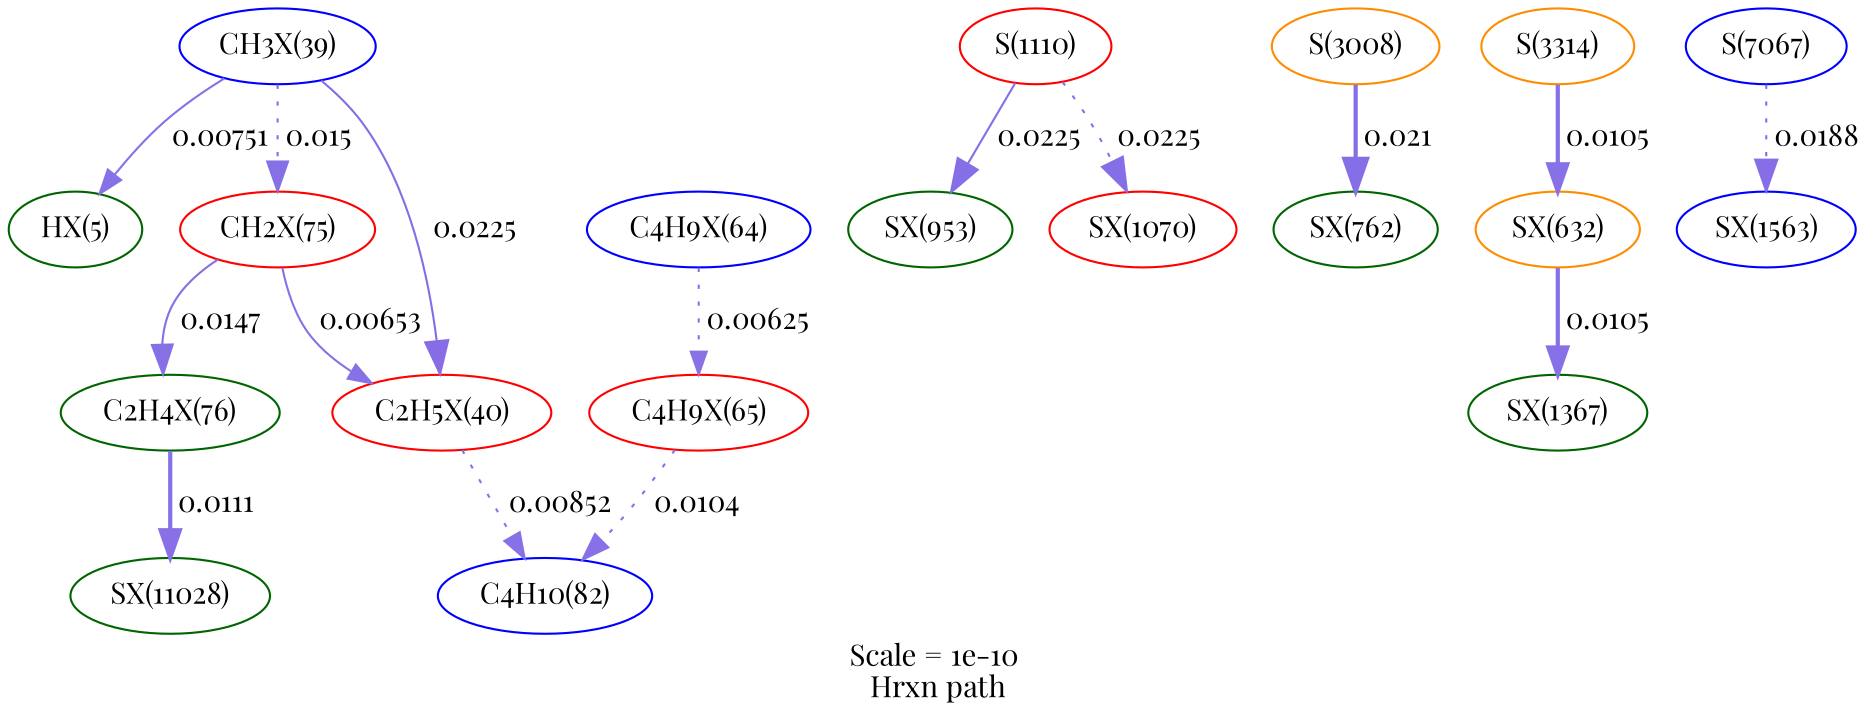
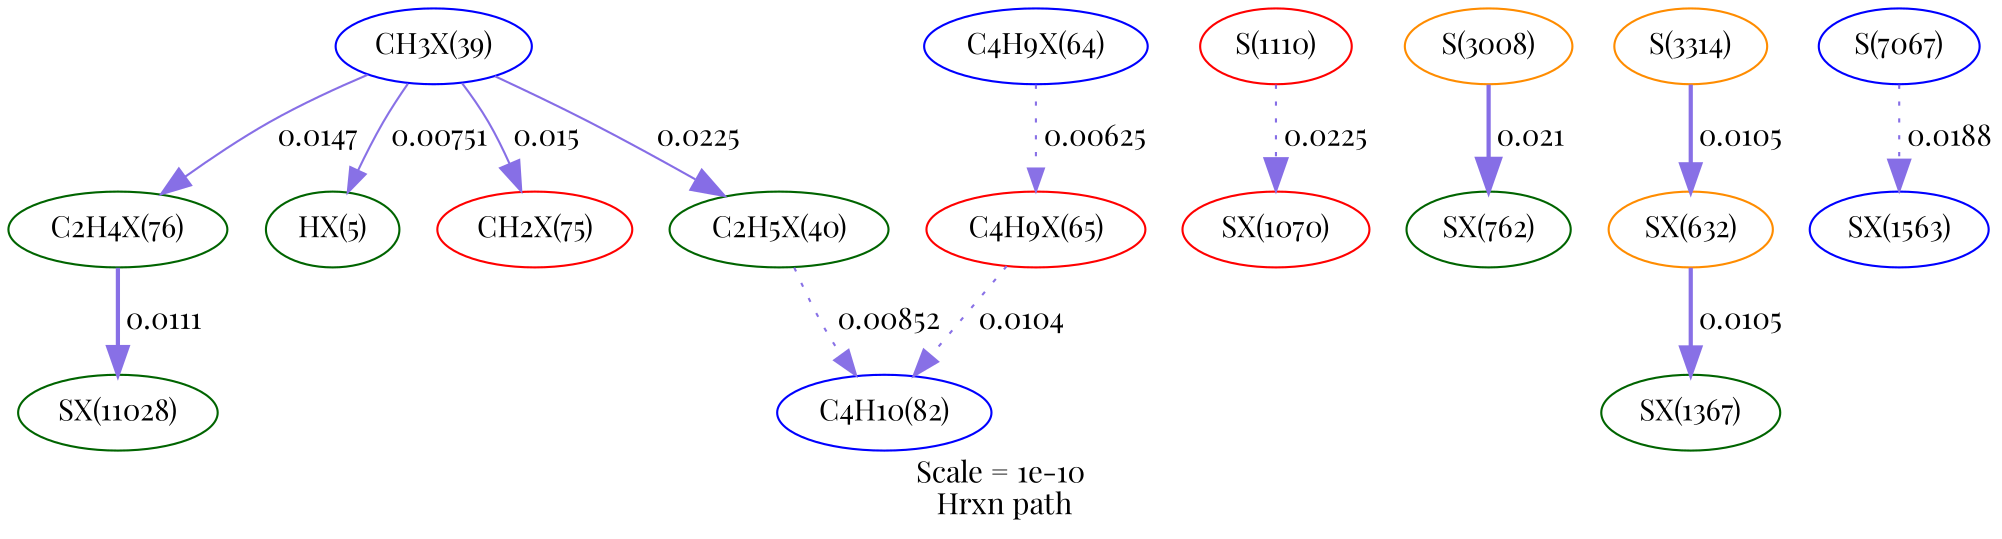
(278, 123) -> (488, 122)
(930, 230) -> none
(179, 295) -> (273, 120)
(305, 328) -> none
(442, 413) -> (779, 230)
